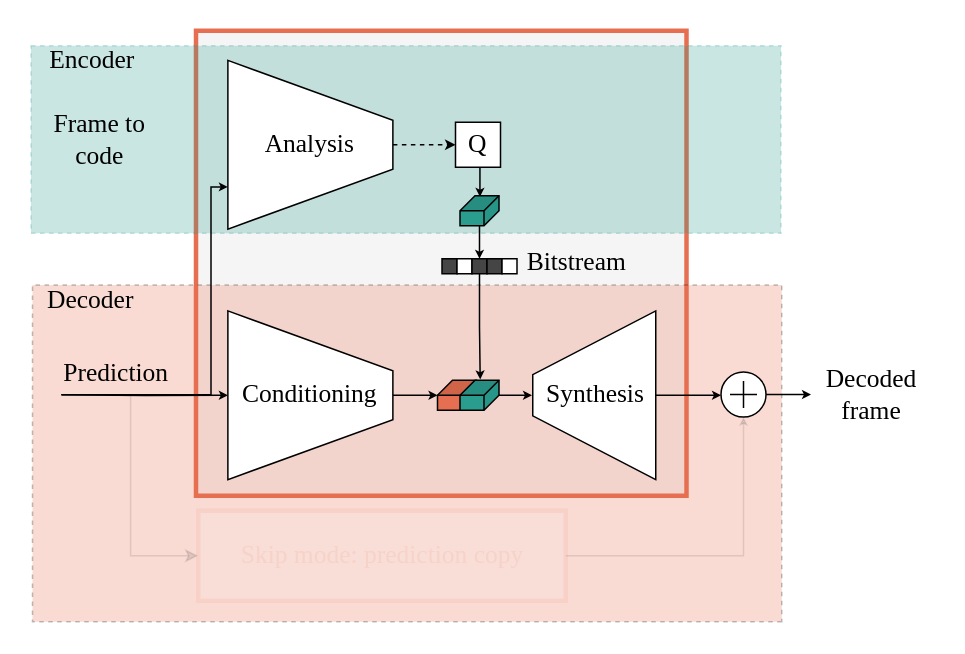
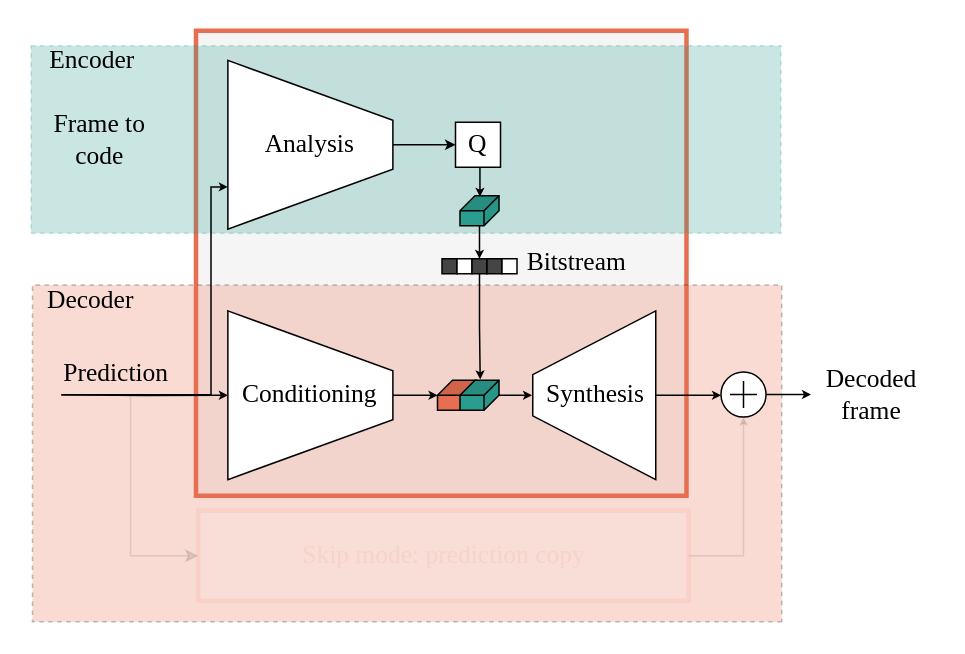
(421, 145) -> (421, 145)
(382, 556) -> (443, 556)
